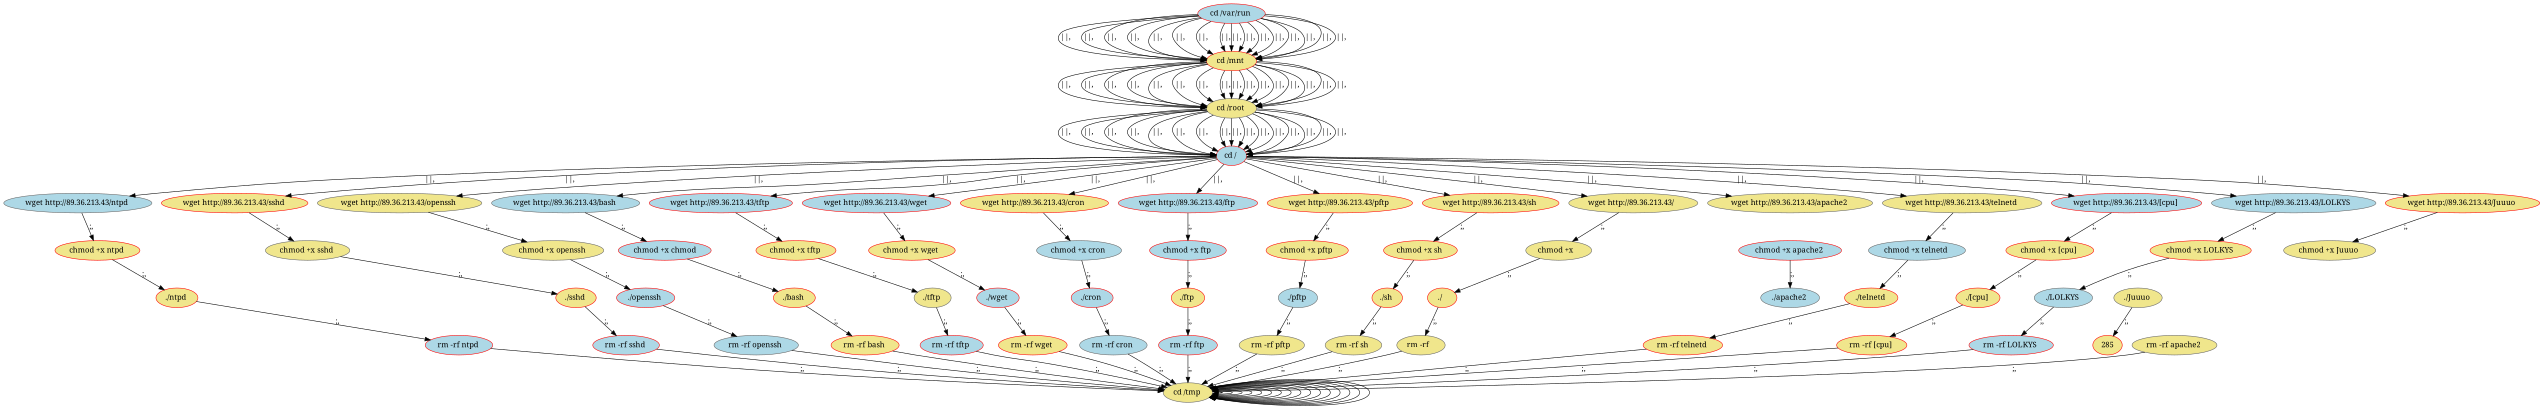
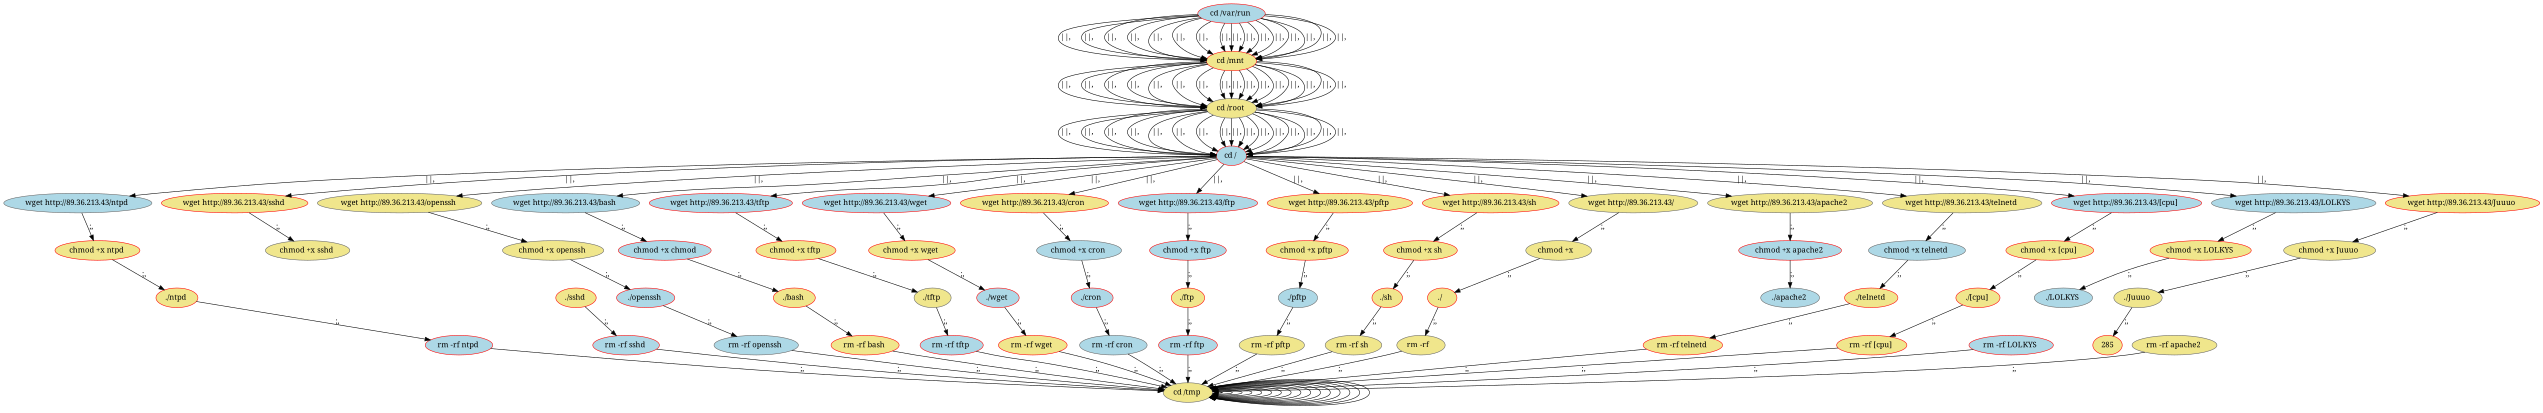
none -> (1790, 224)
(446, 275) -> none
none -> (2232, 275)
(2040, 320) -> none
